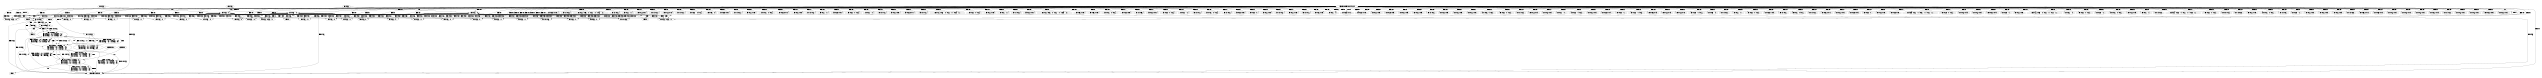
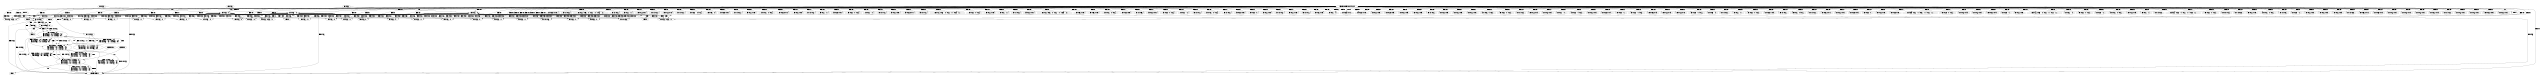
(95, 74) -> (95, 74)
